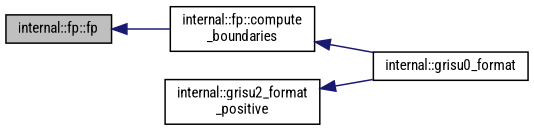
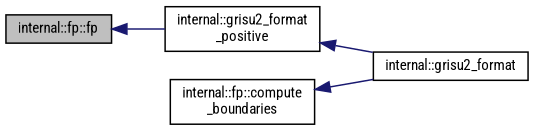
(149, 29) -> (146, 29)
(451, 66) -> (451, 66)
